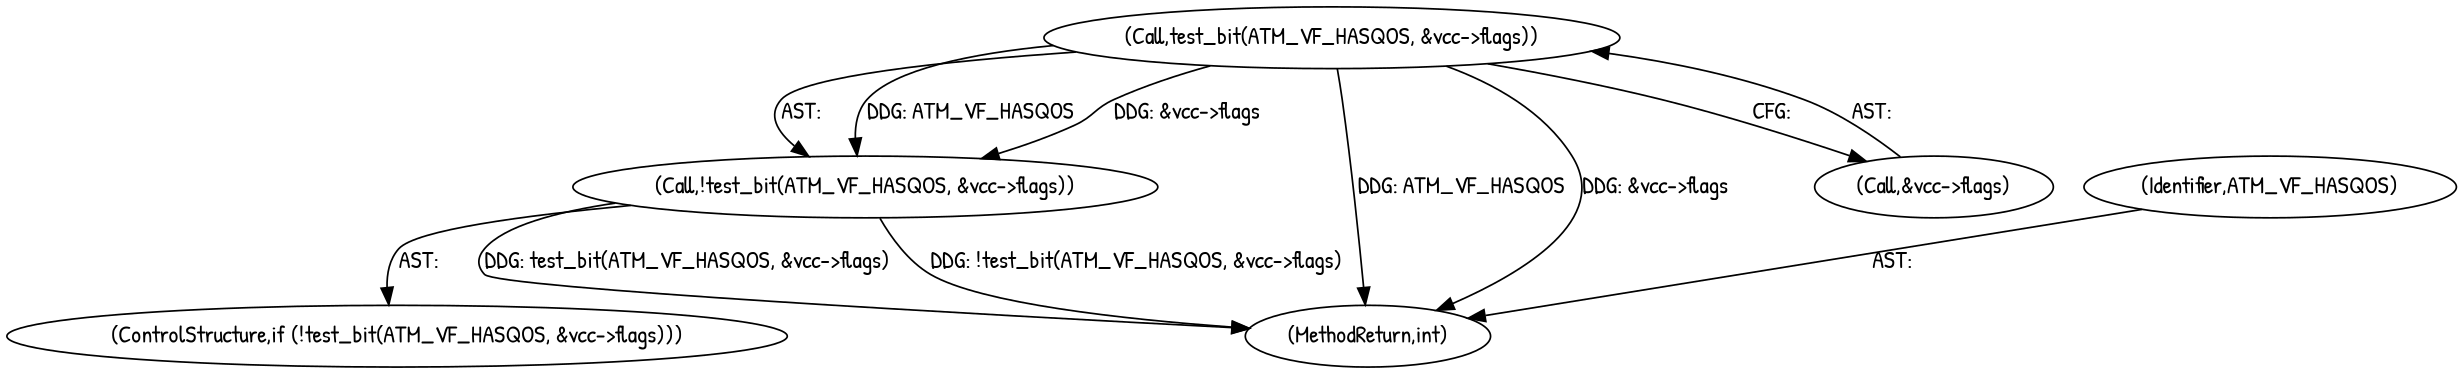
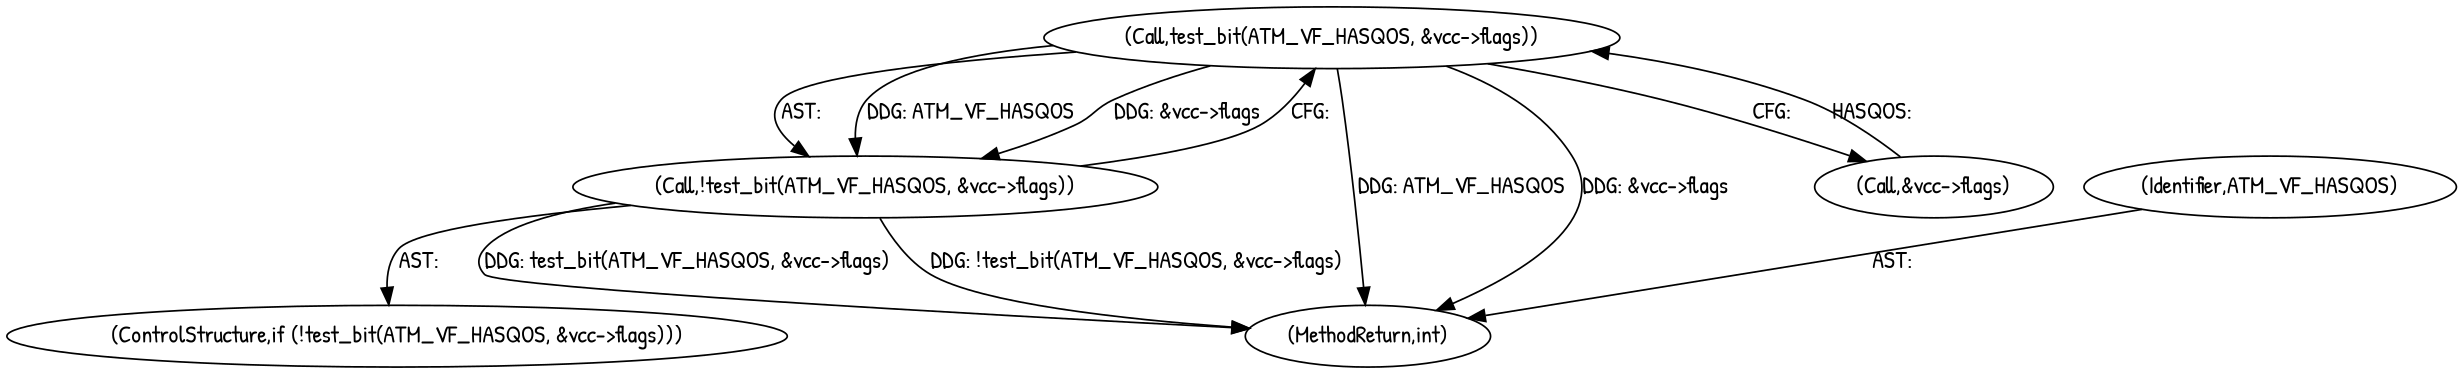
(1875, 112) -> (1875, 112)
none -> (1202, 145)
